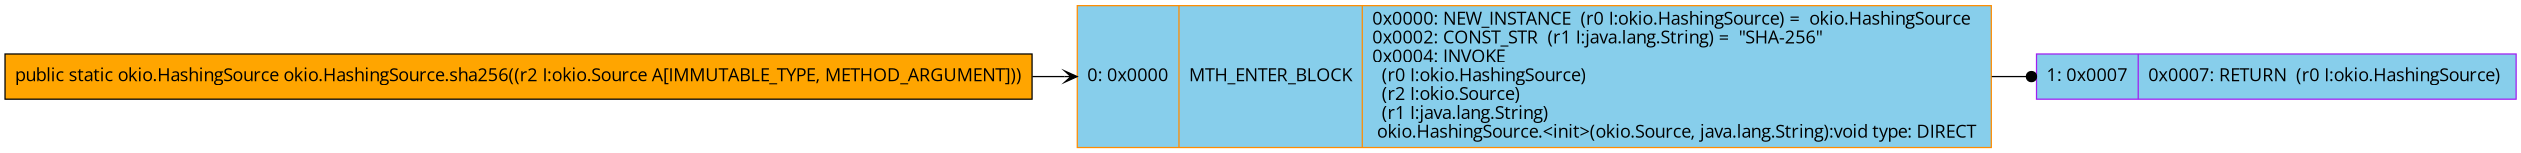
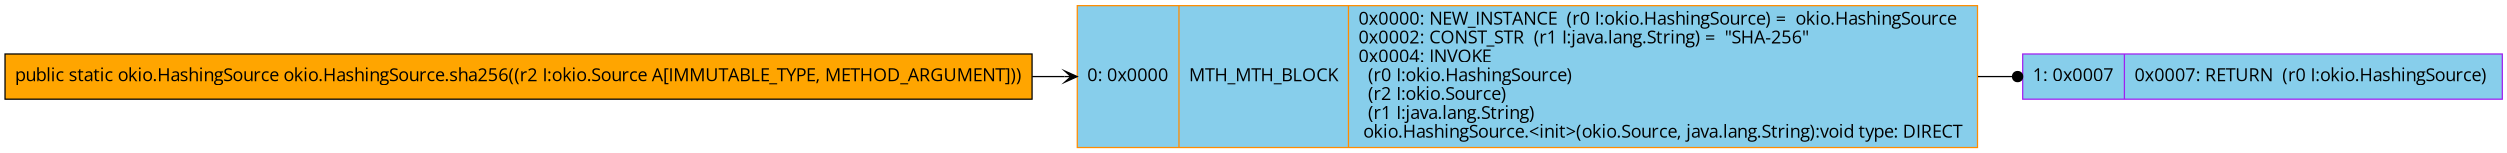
(1271, 76) -> (1264, 76)
